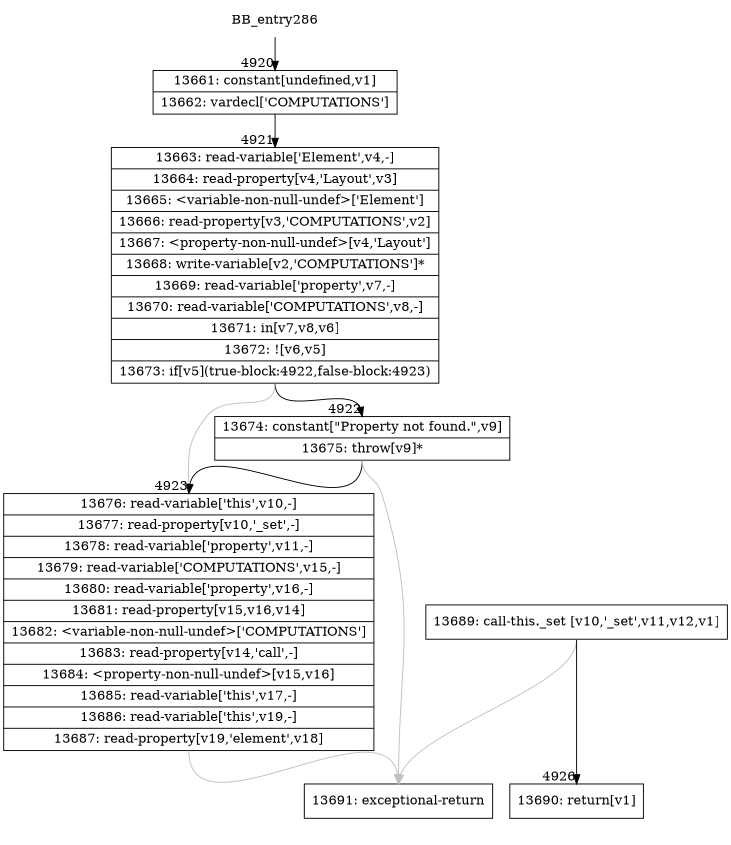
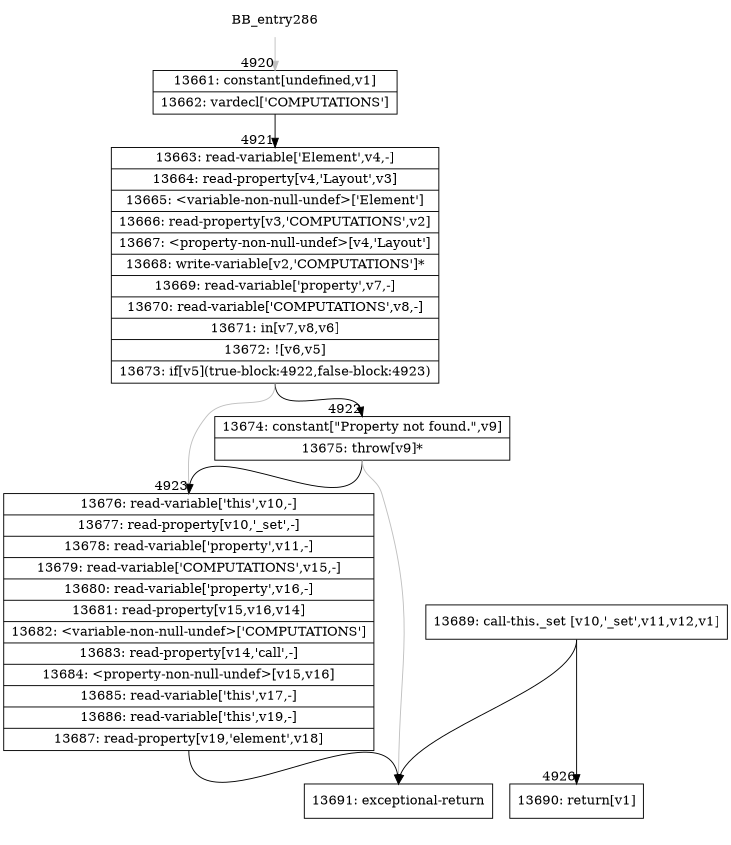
(275, 49) -> (275, 49)
(492, 710) -> (492, 710)
(289, 769) -> (289, 769)
